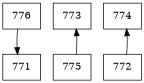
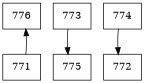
(17, 38) -> (26, 45)
(77, 45) -> (67, 38)
(127, 45) -> (118, 38)
